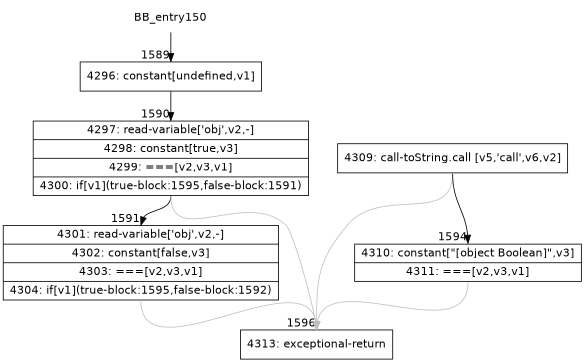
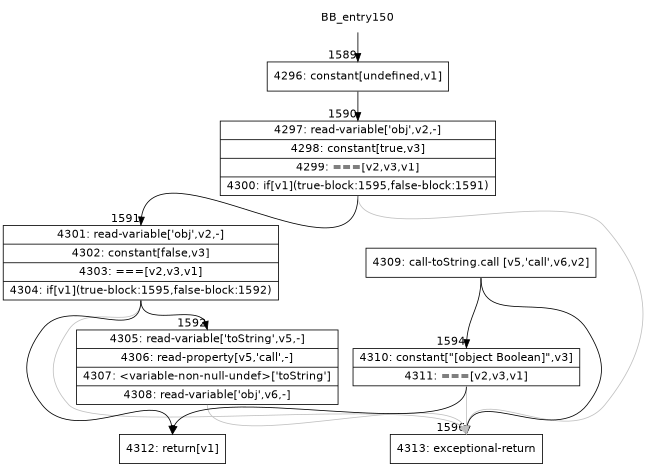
(357, 218) -> (601, 368)
none -> (207, 367)
none -> (172, 449)
